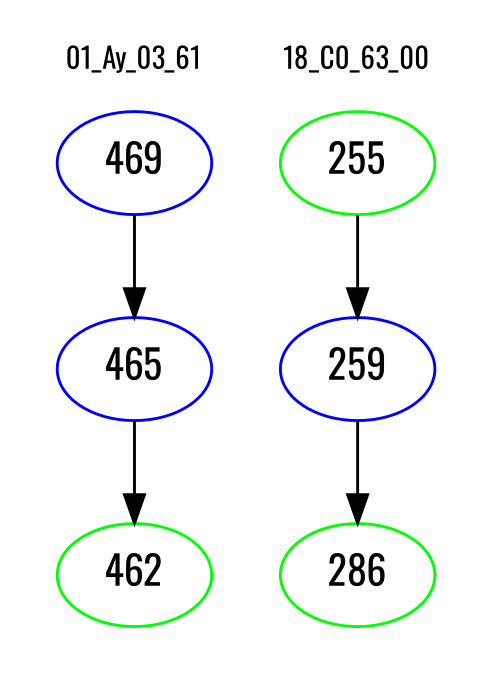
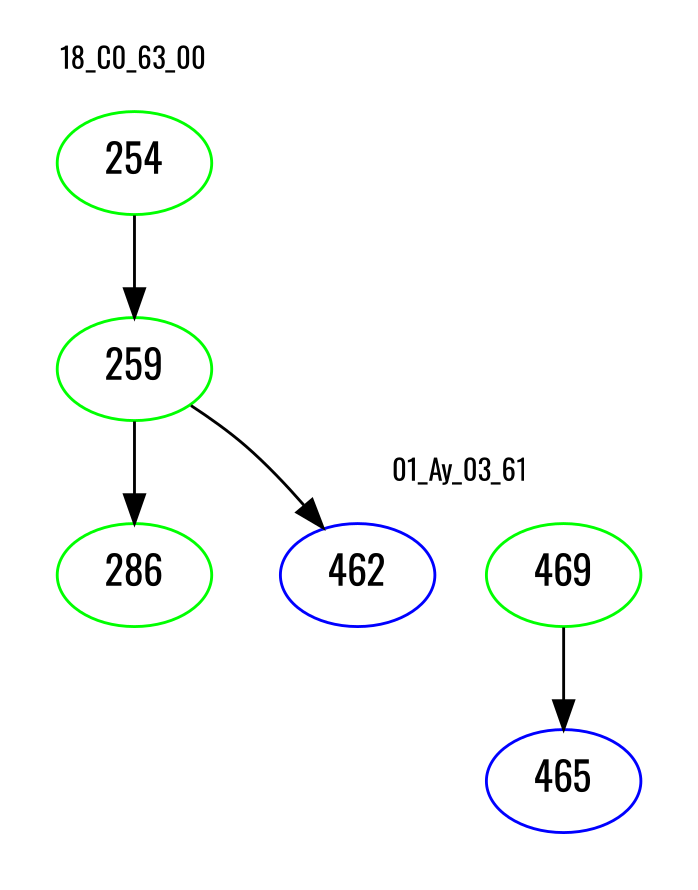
(134, 163) -> (564, 575)
(358, 163) -> (134, 163)
(358, 369) -> (134, 369)
(134, 458) -> (276, 475)
(134, 575) -> (358, 575)
